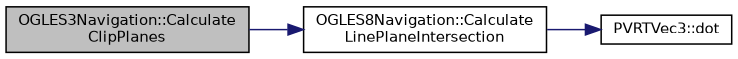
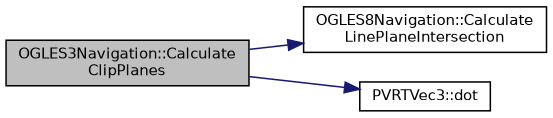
(566, 30) -> (297, 82)
